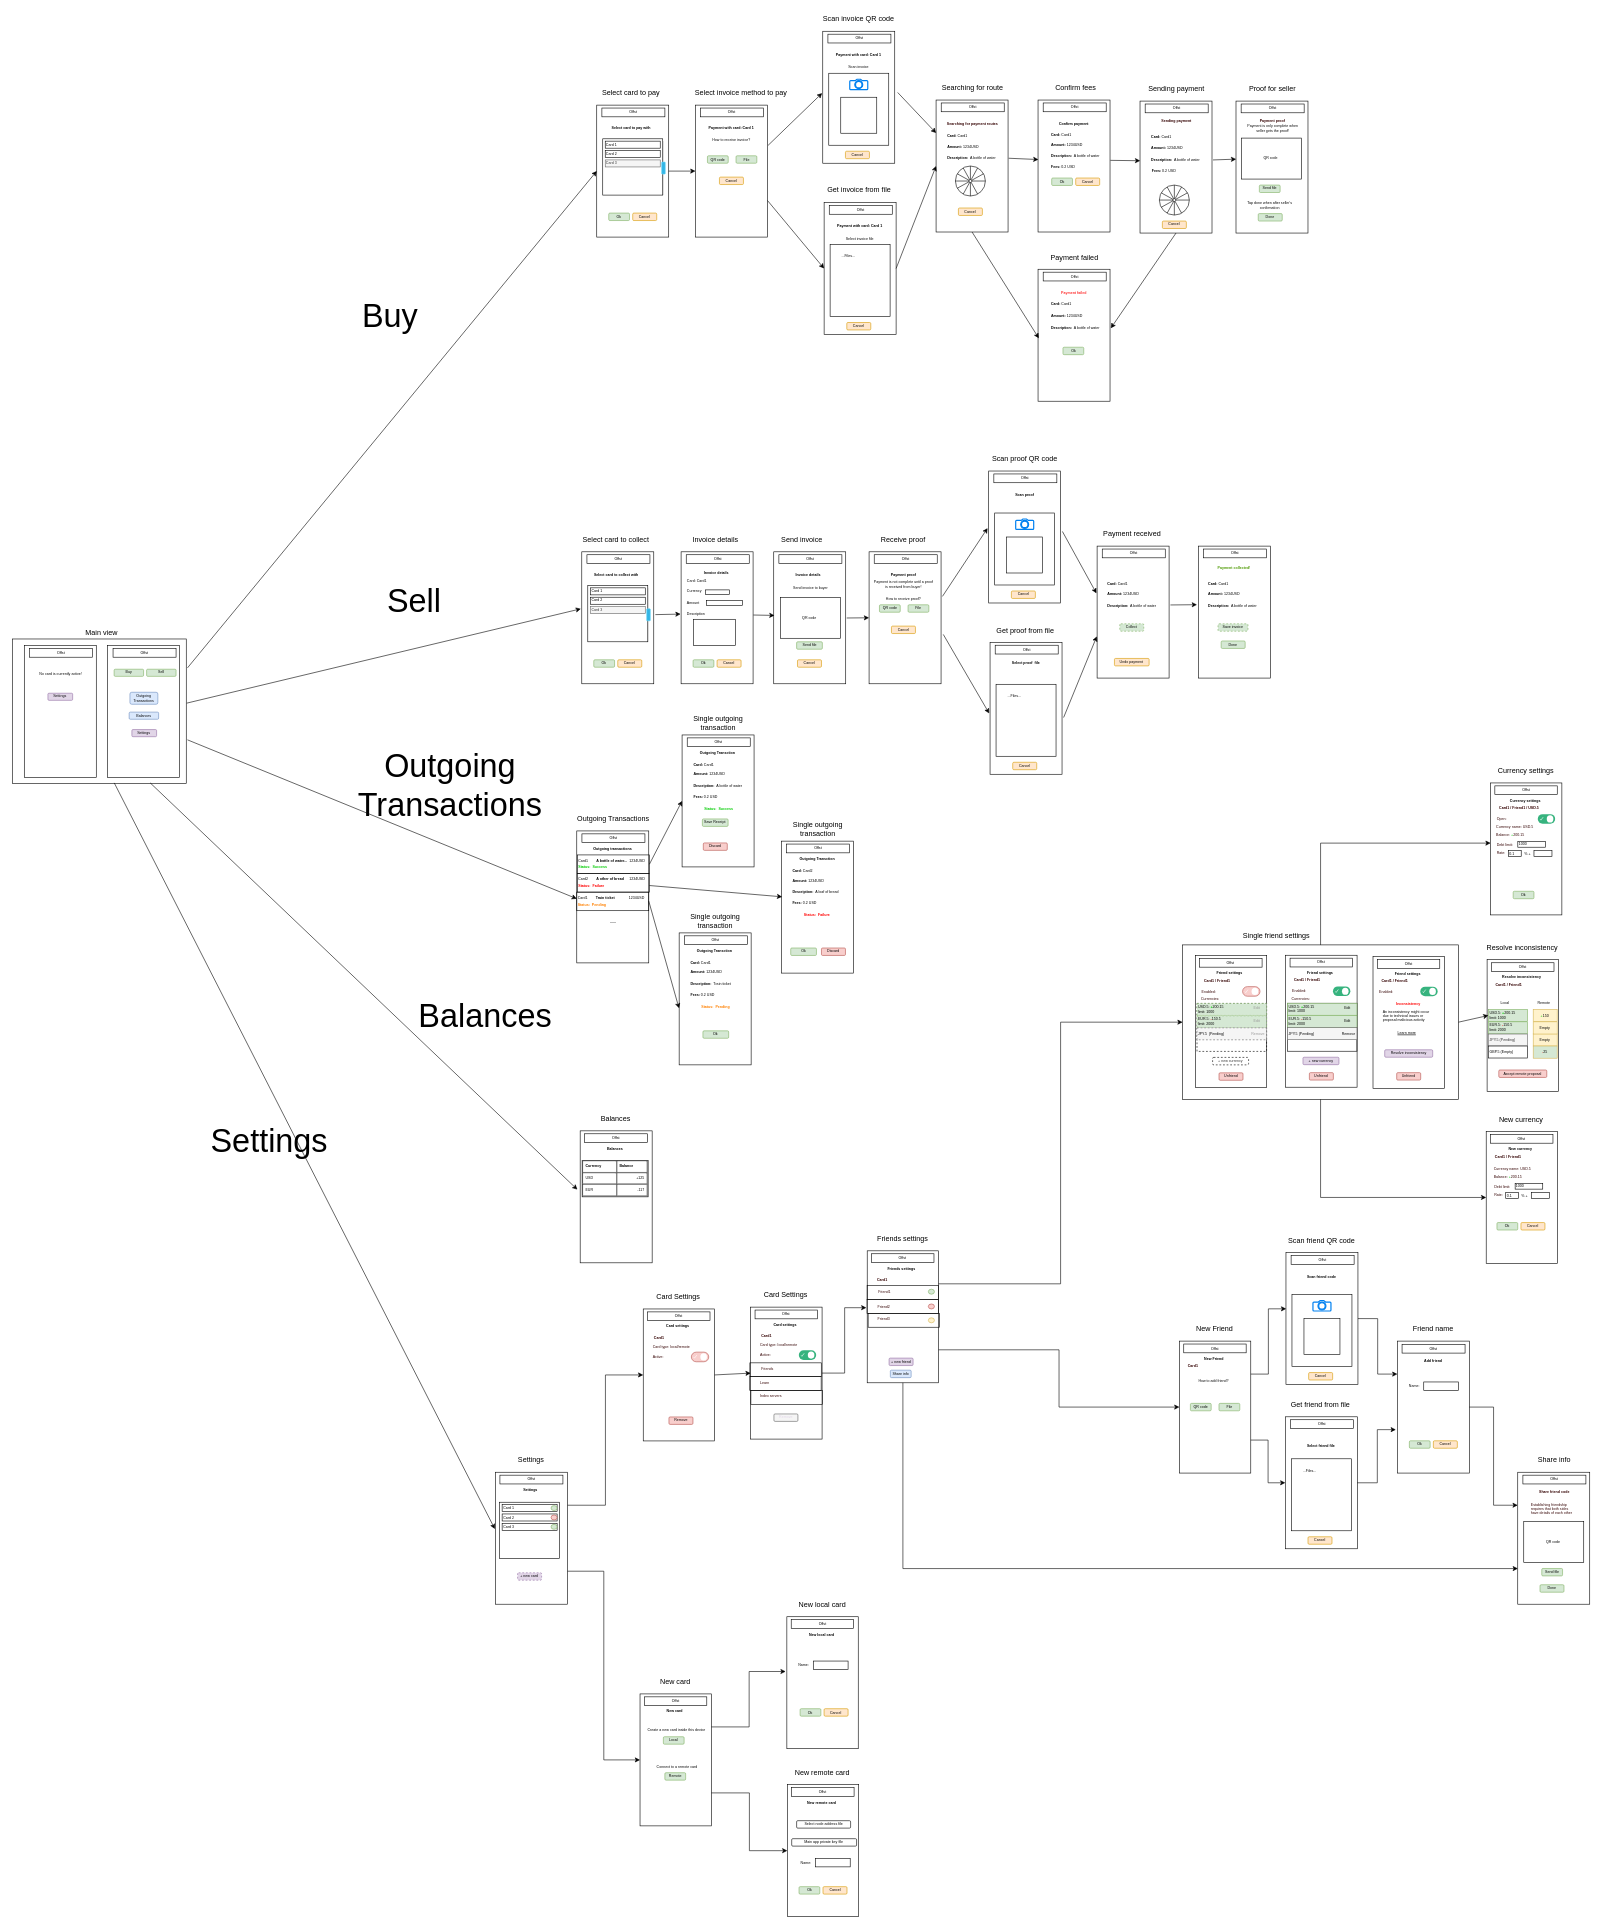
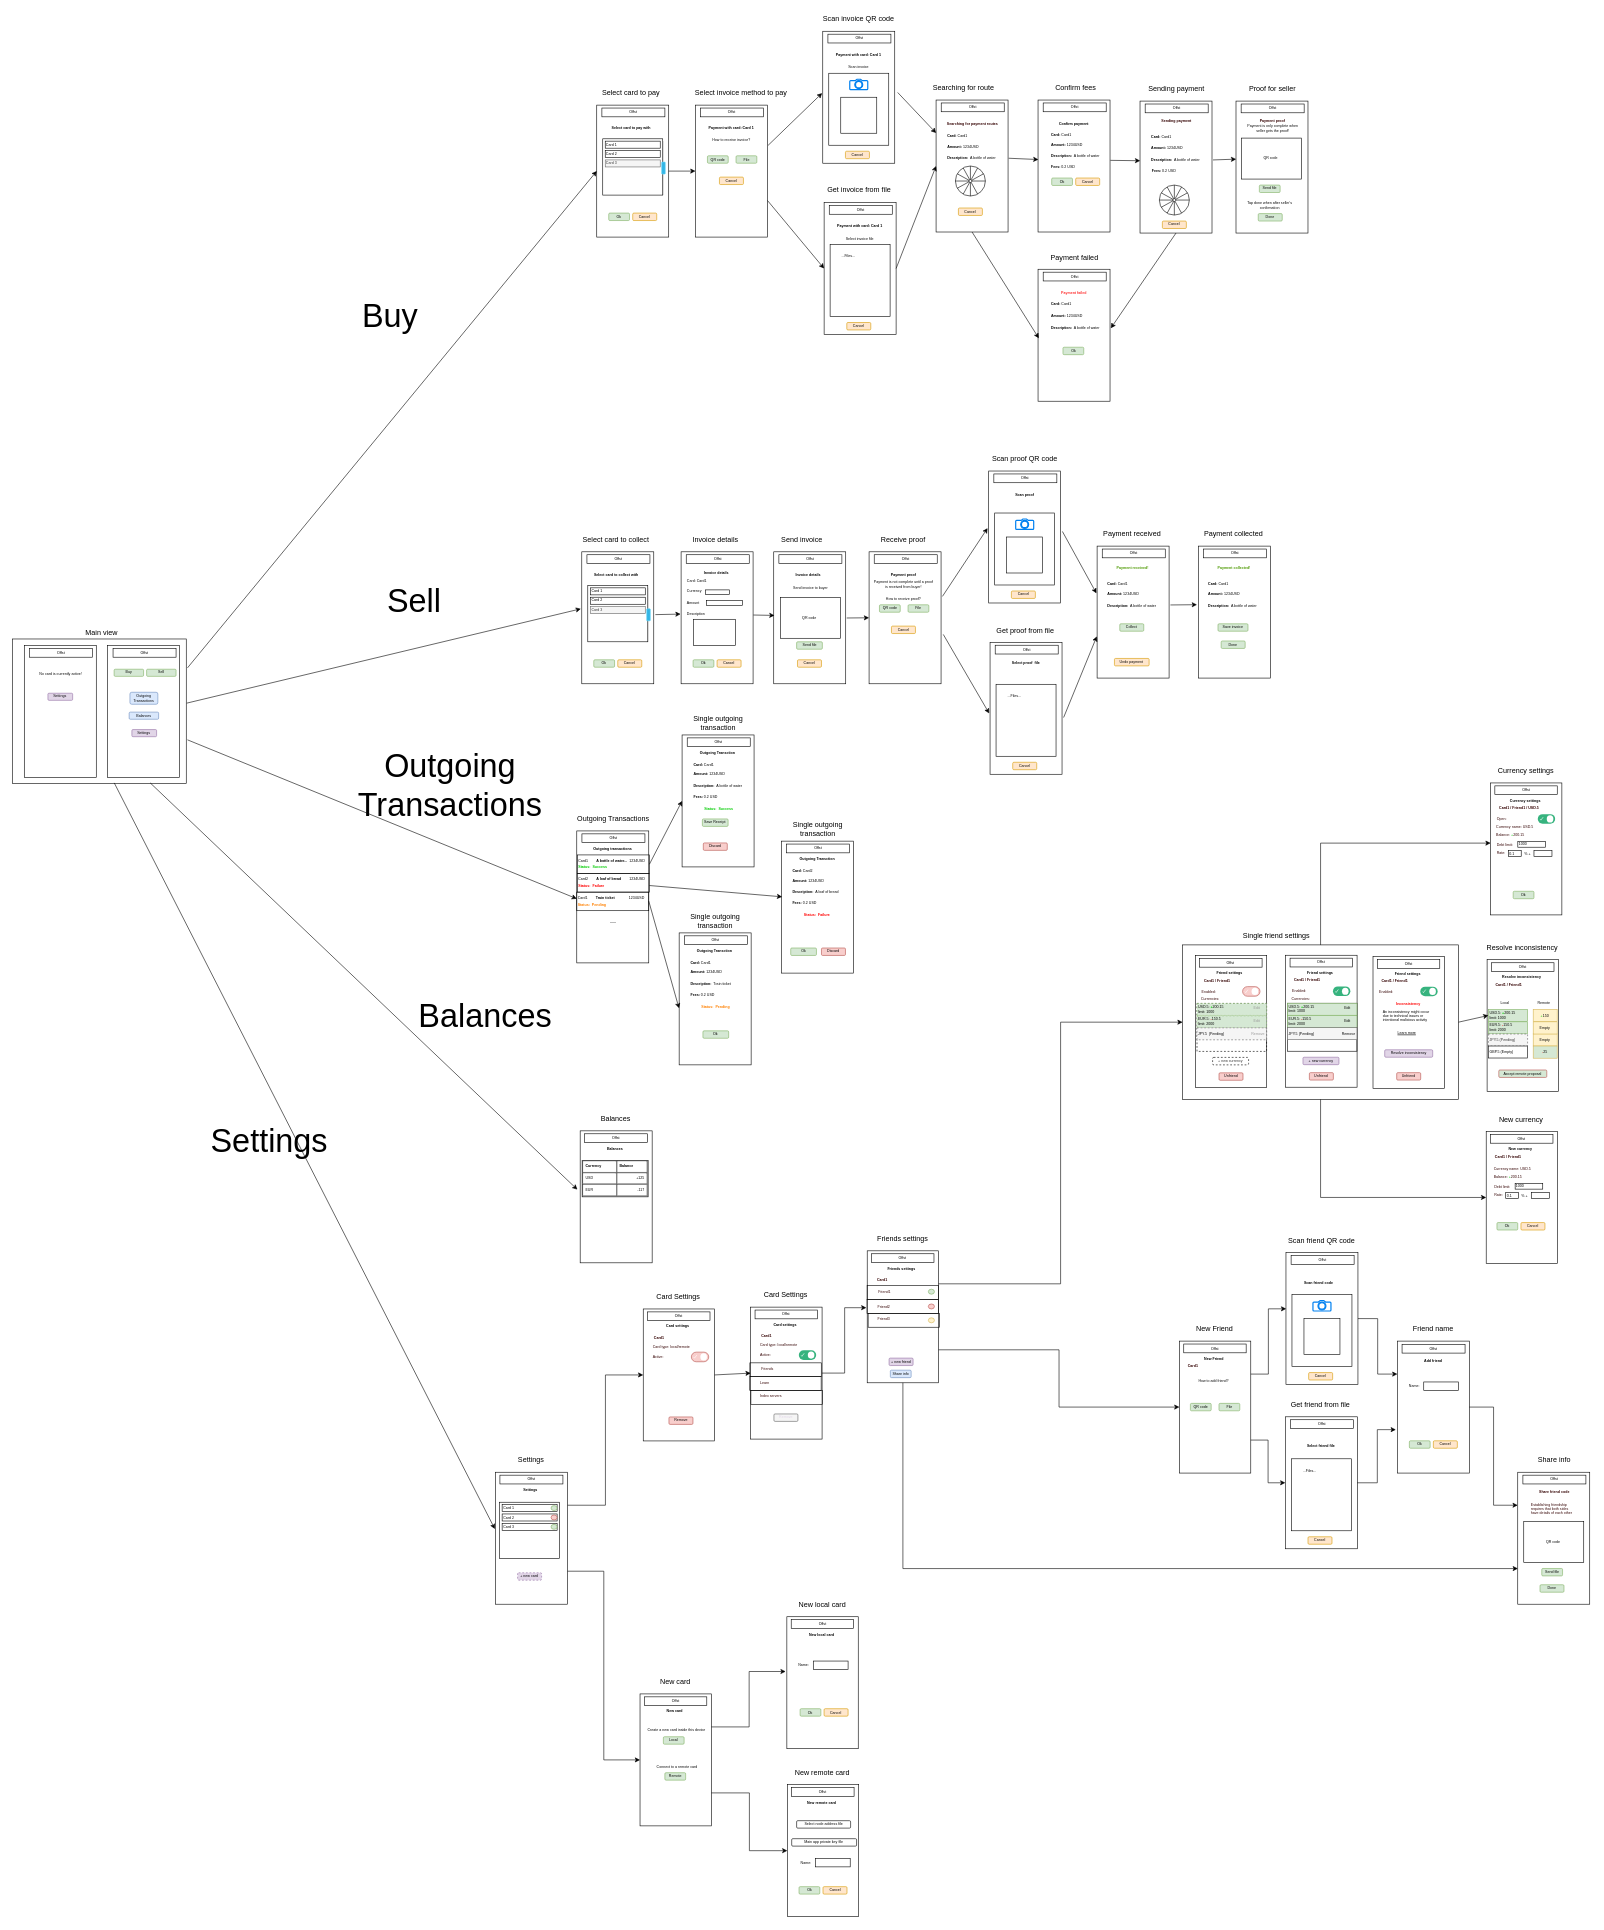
(973, 88) -> (964, 88)
none -> (1234, 534)
none -> (1133, 568)
(1132, 627) -> (1132, 627)
(1233, 627) -> (1233, 627)
(611, 879) -> (610, 879)
(1410, 1017) -> (1410, 1017)
(1508, 1040) -> (1508, 1040)
(1523, 1074) -> (1523, 1074)
(1322, 1276) -> (1319, 1282)
